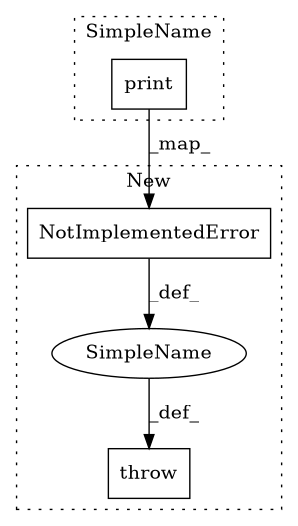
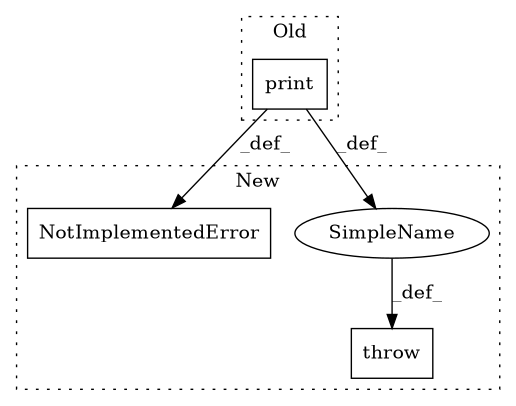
(149, 32) -> (290, 32)
(180, 144) -> (266, 144)
(149, 286) -> (337, 153)
